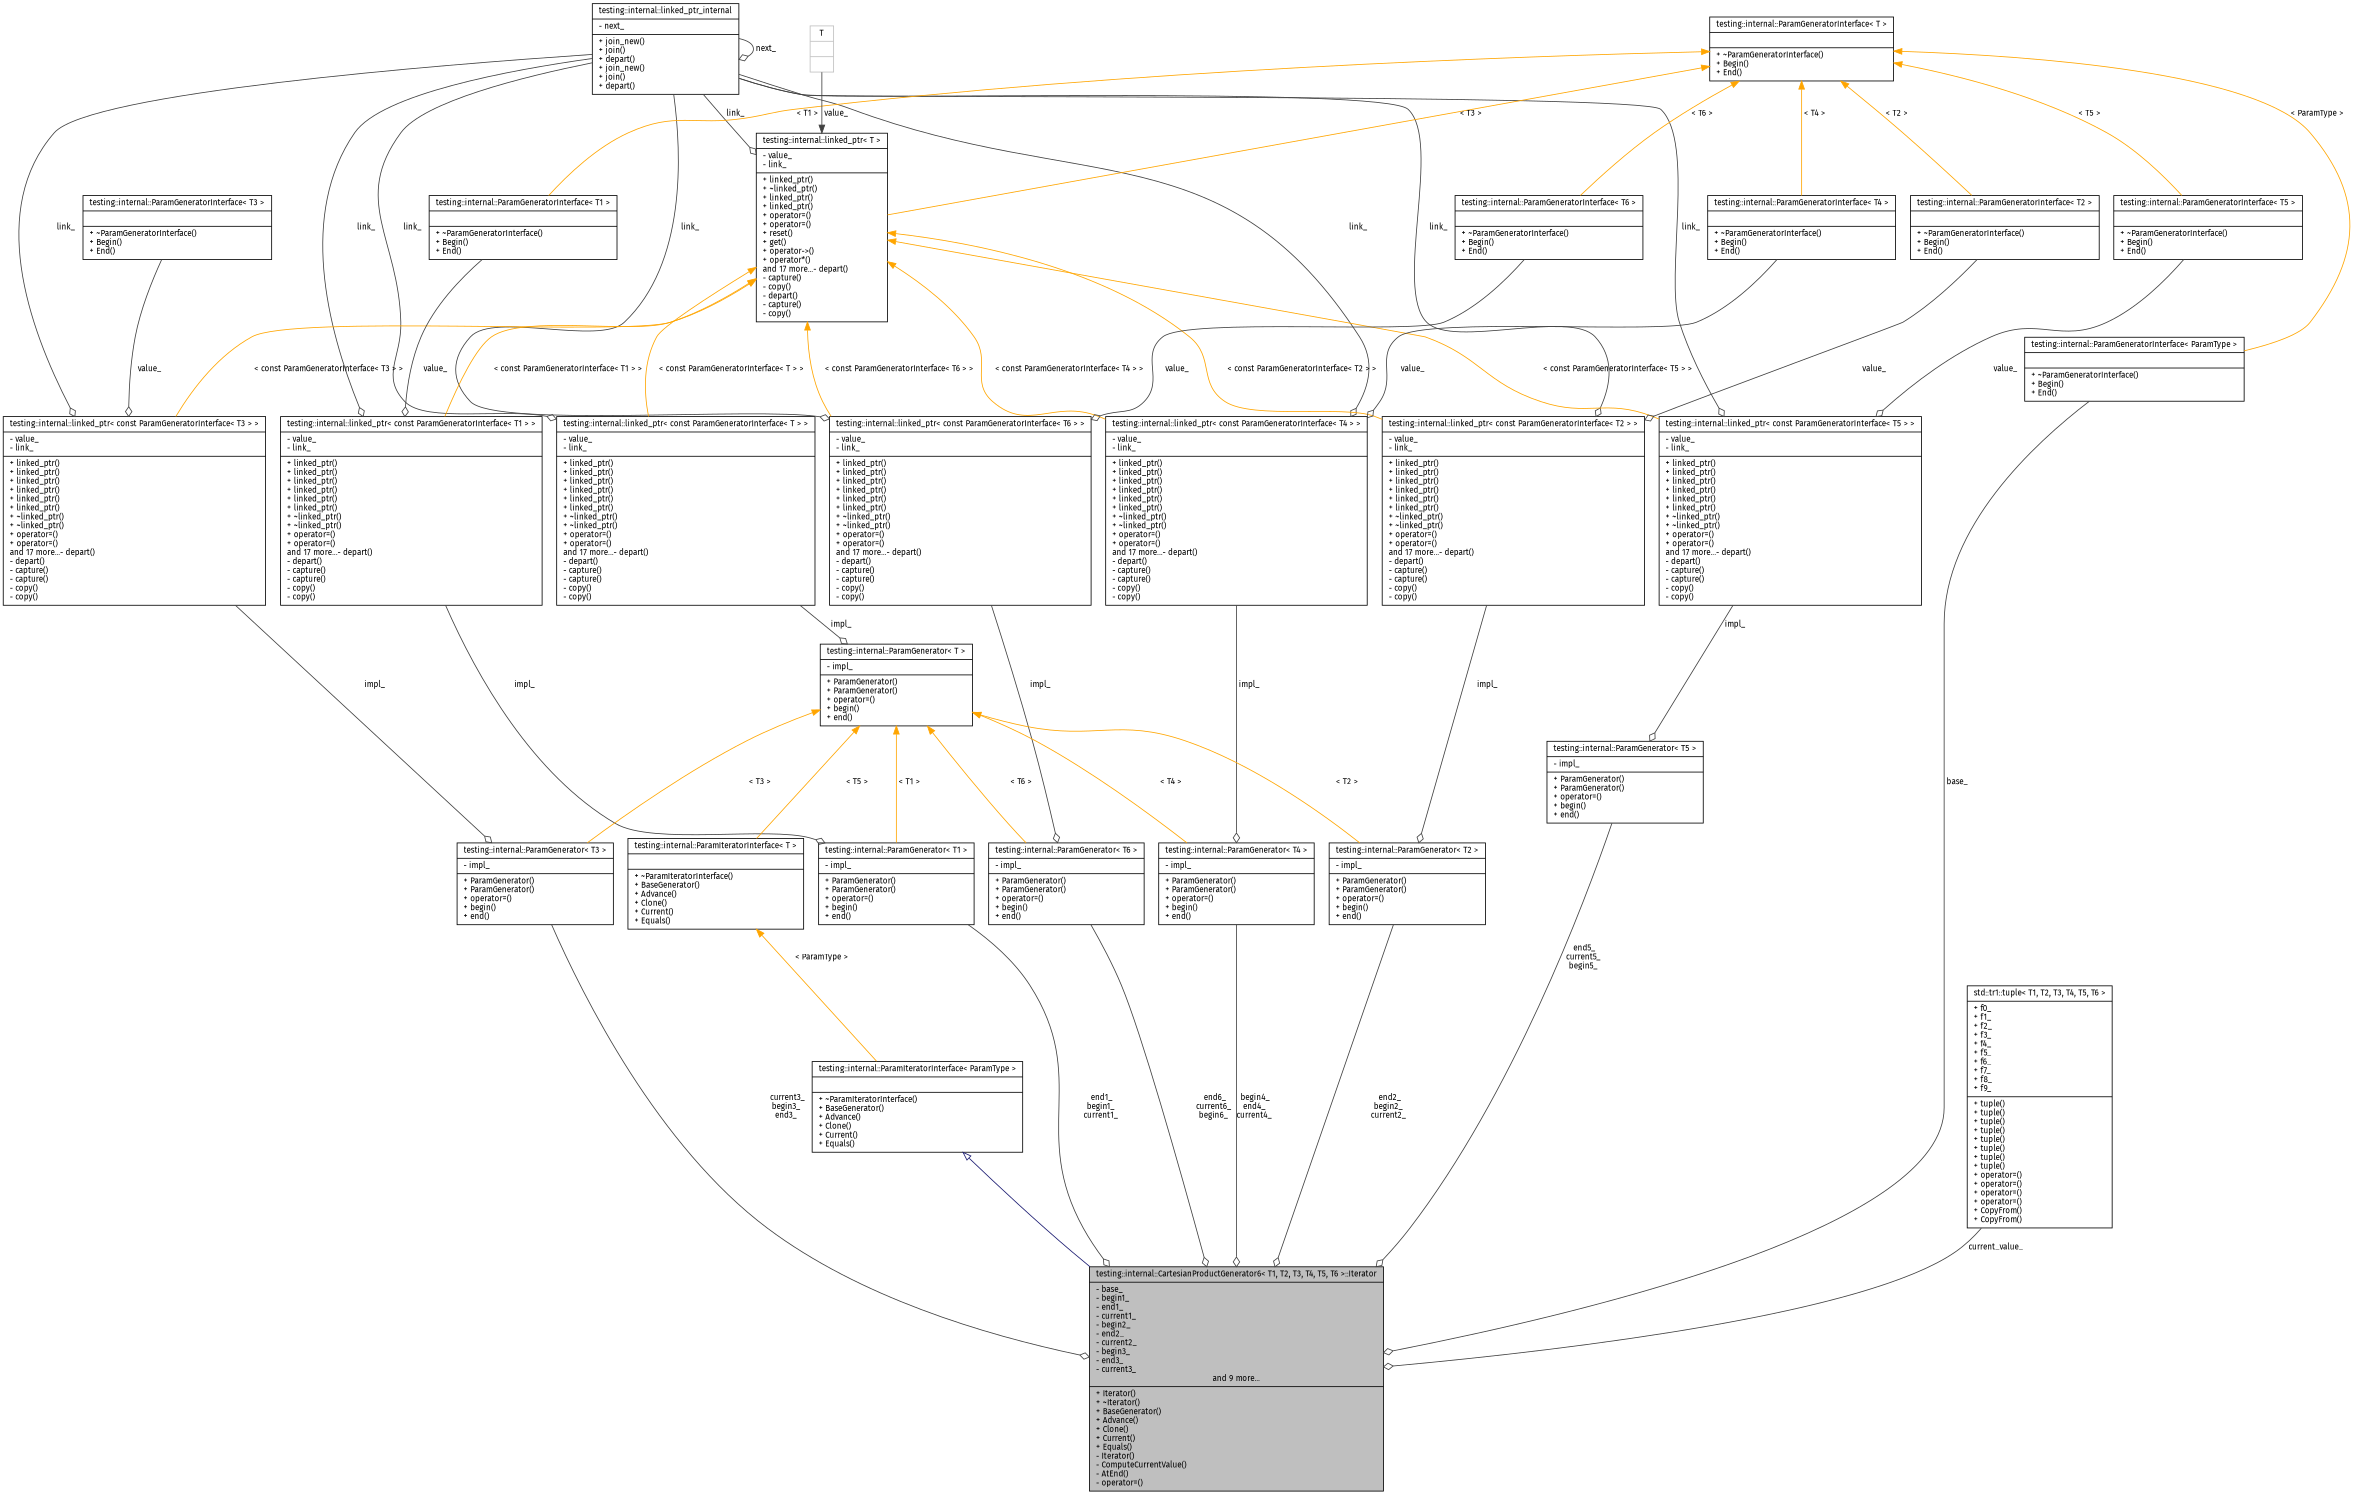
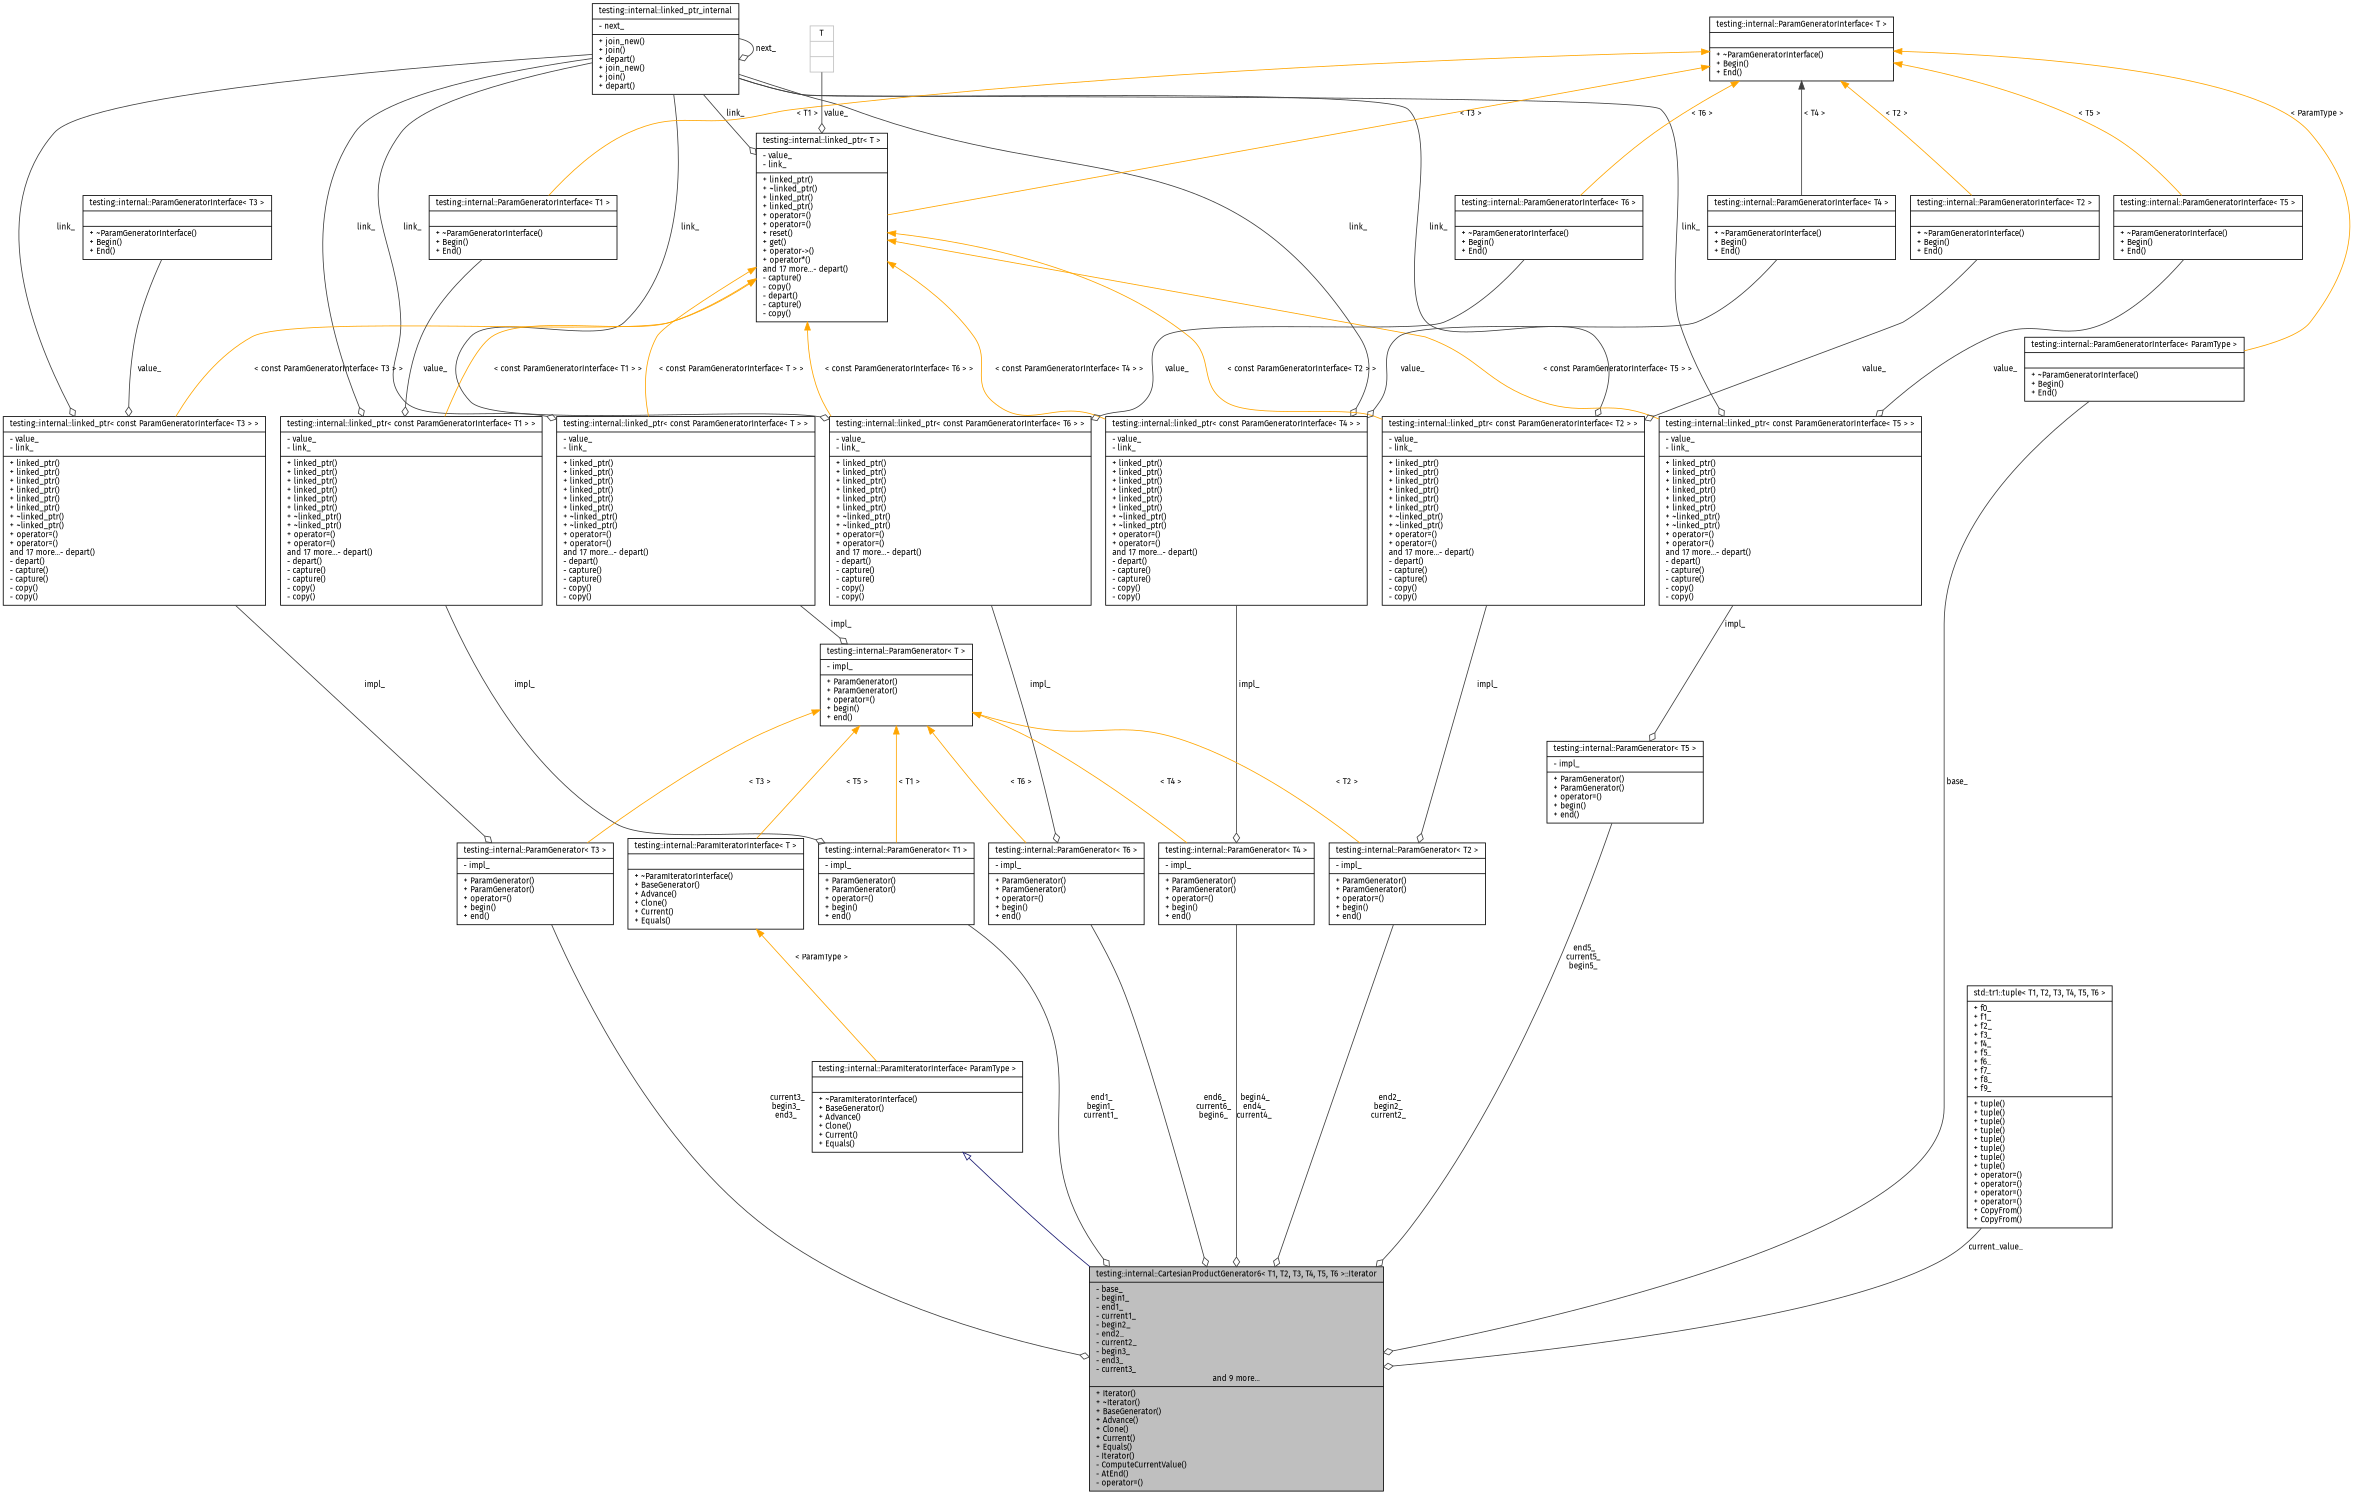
(822, 89) -> (822, 90)
(1802, 142) -> (1802, 142)
